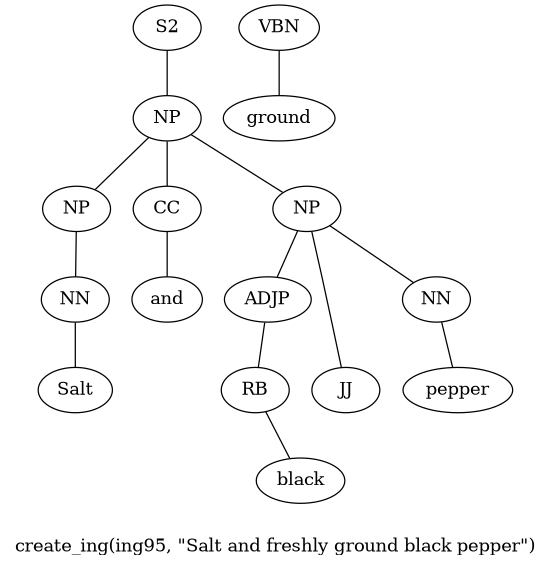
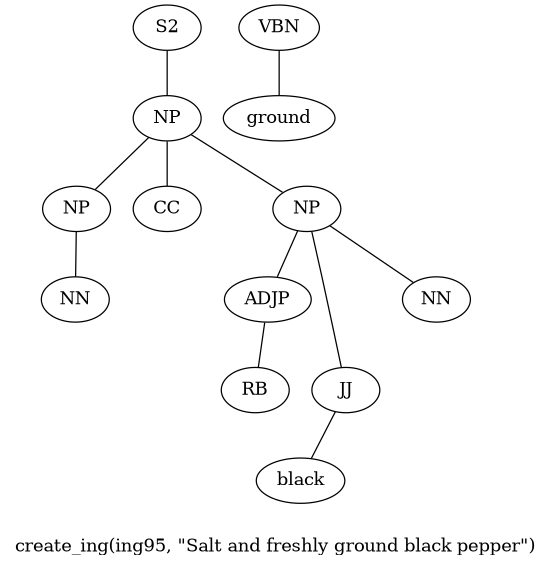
(167, 299) -> none
(75, 390) -> none
(458, 390) -> none
(278, 435) -> (323, 435)
